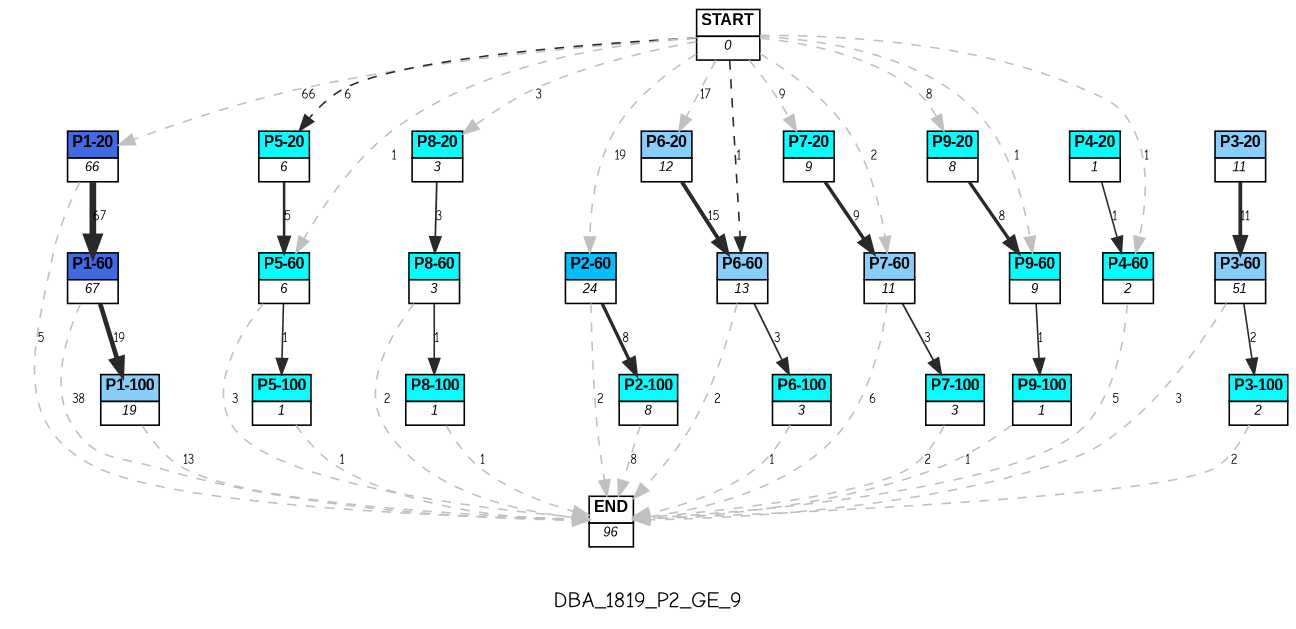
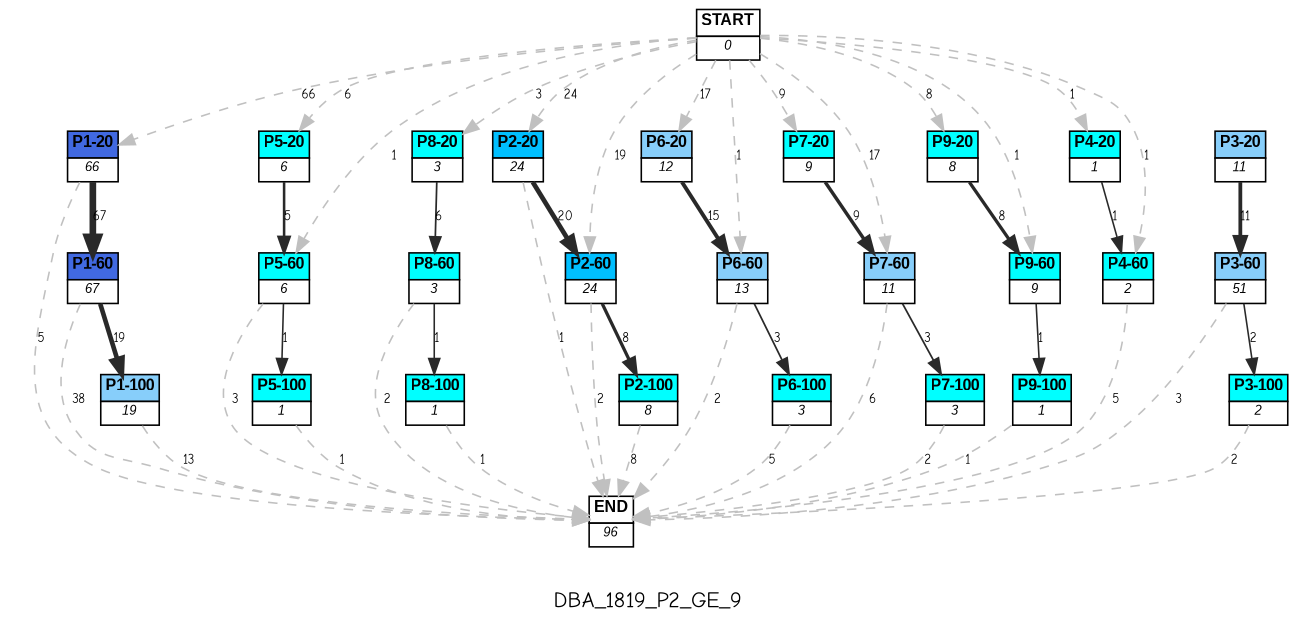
none -> (929, 54)
(496, 55) -> (496, 55)
(735, 148) -> (735, 148)
none -> (518, 156)
(874, 156) -> (874, 156)
(439, 217) -> (439, 217)
(772, 461) -> (772, 461)
